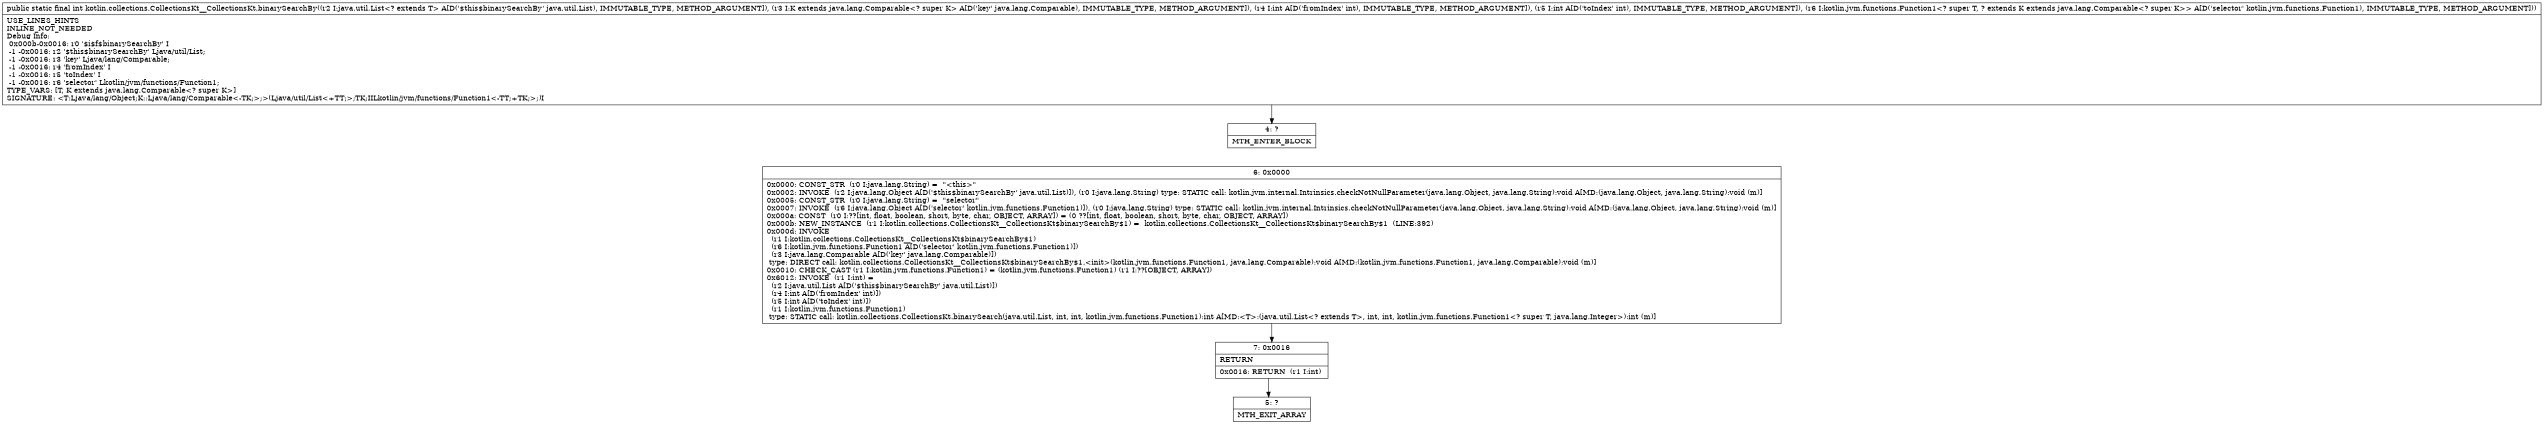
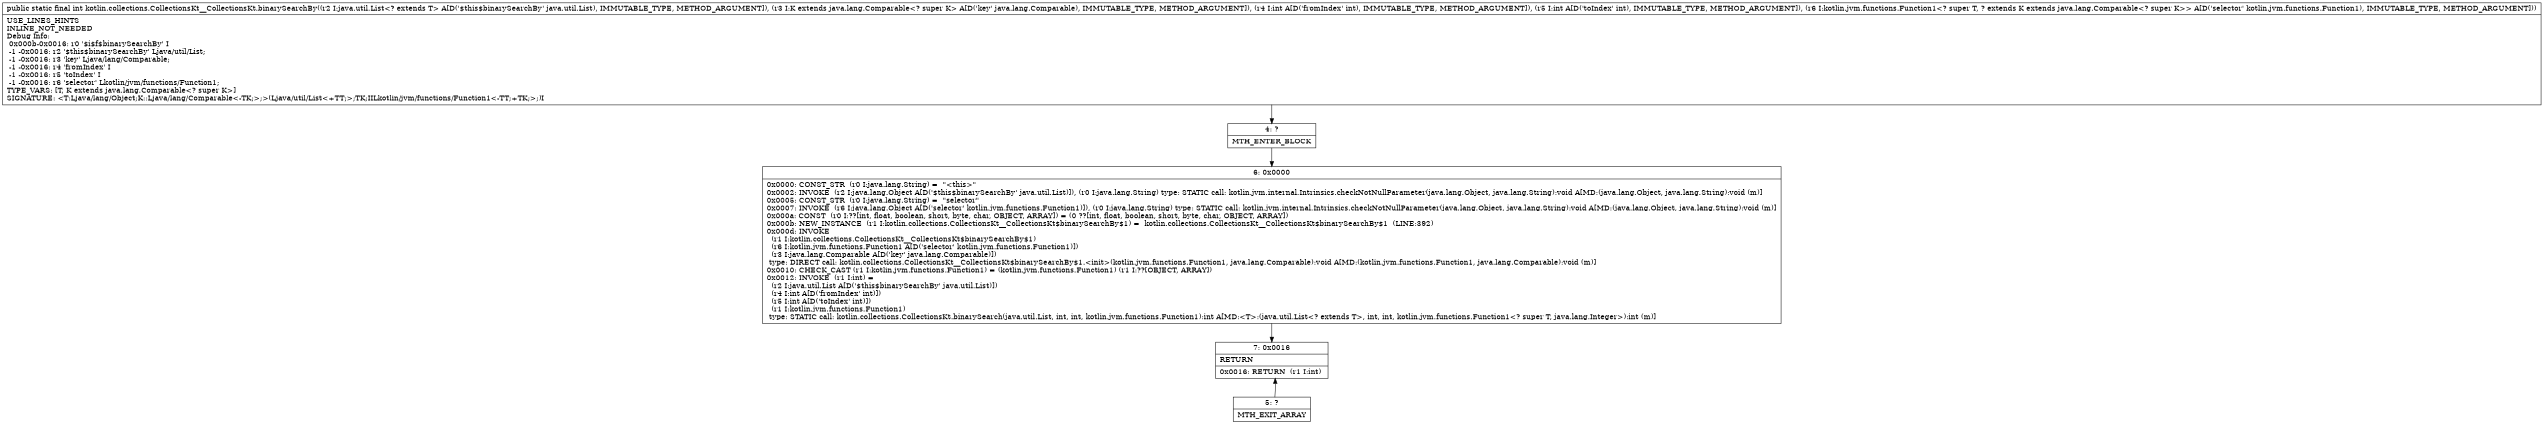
none -> (1272, 155)
(822, 278) -> (822, 278)
(1268, 385) -> (1275, 390)
